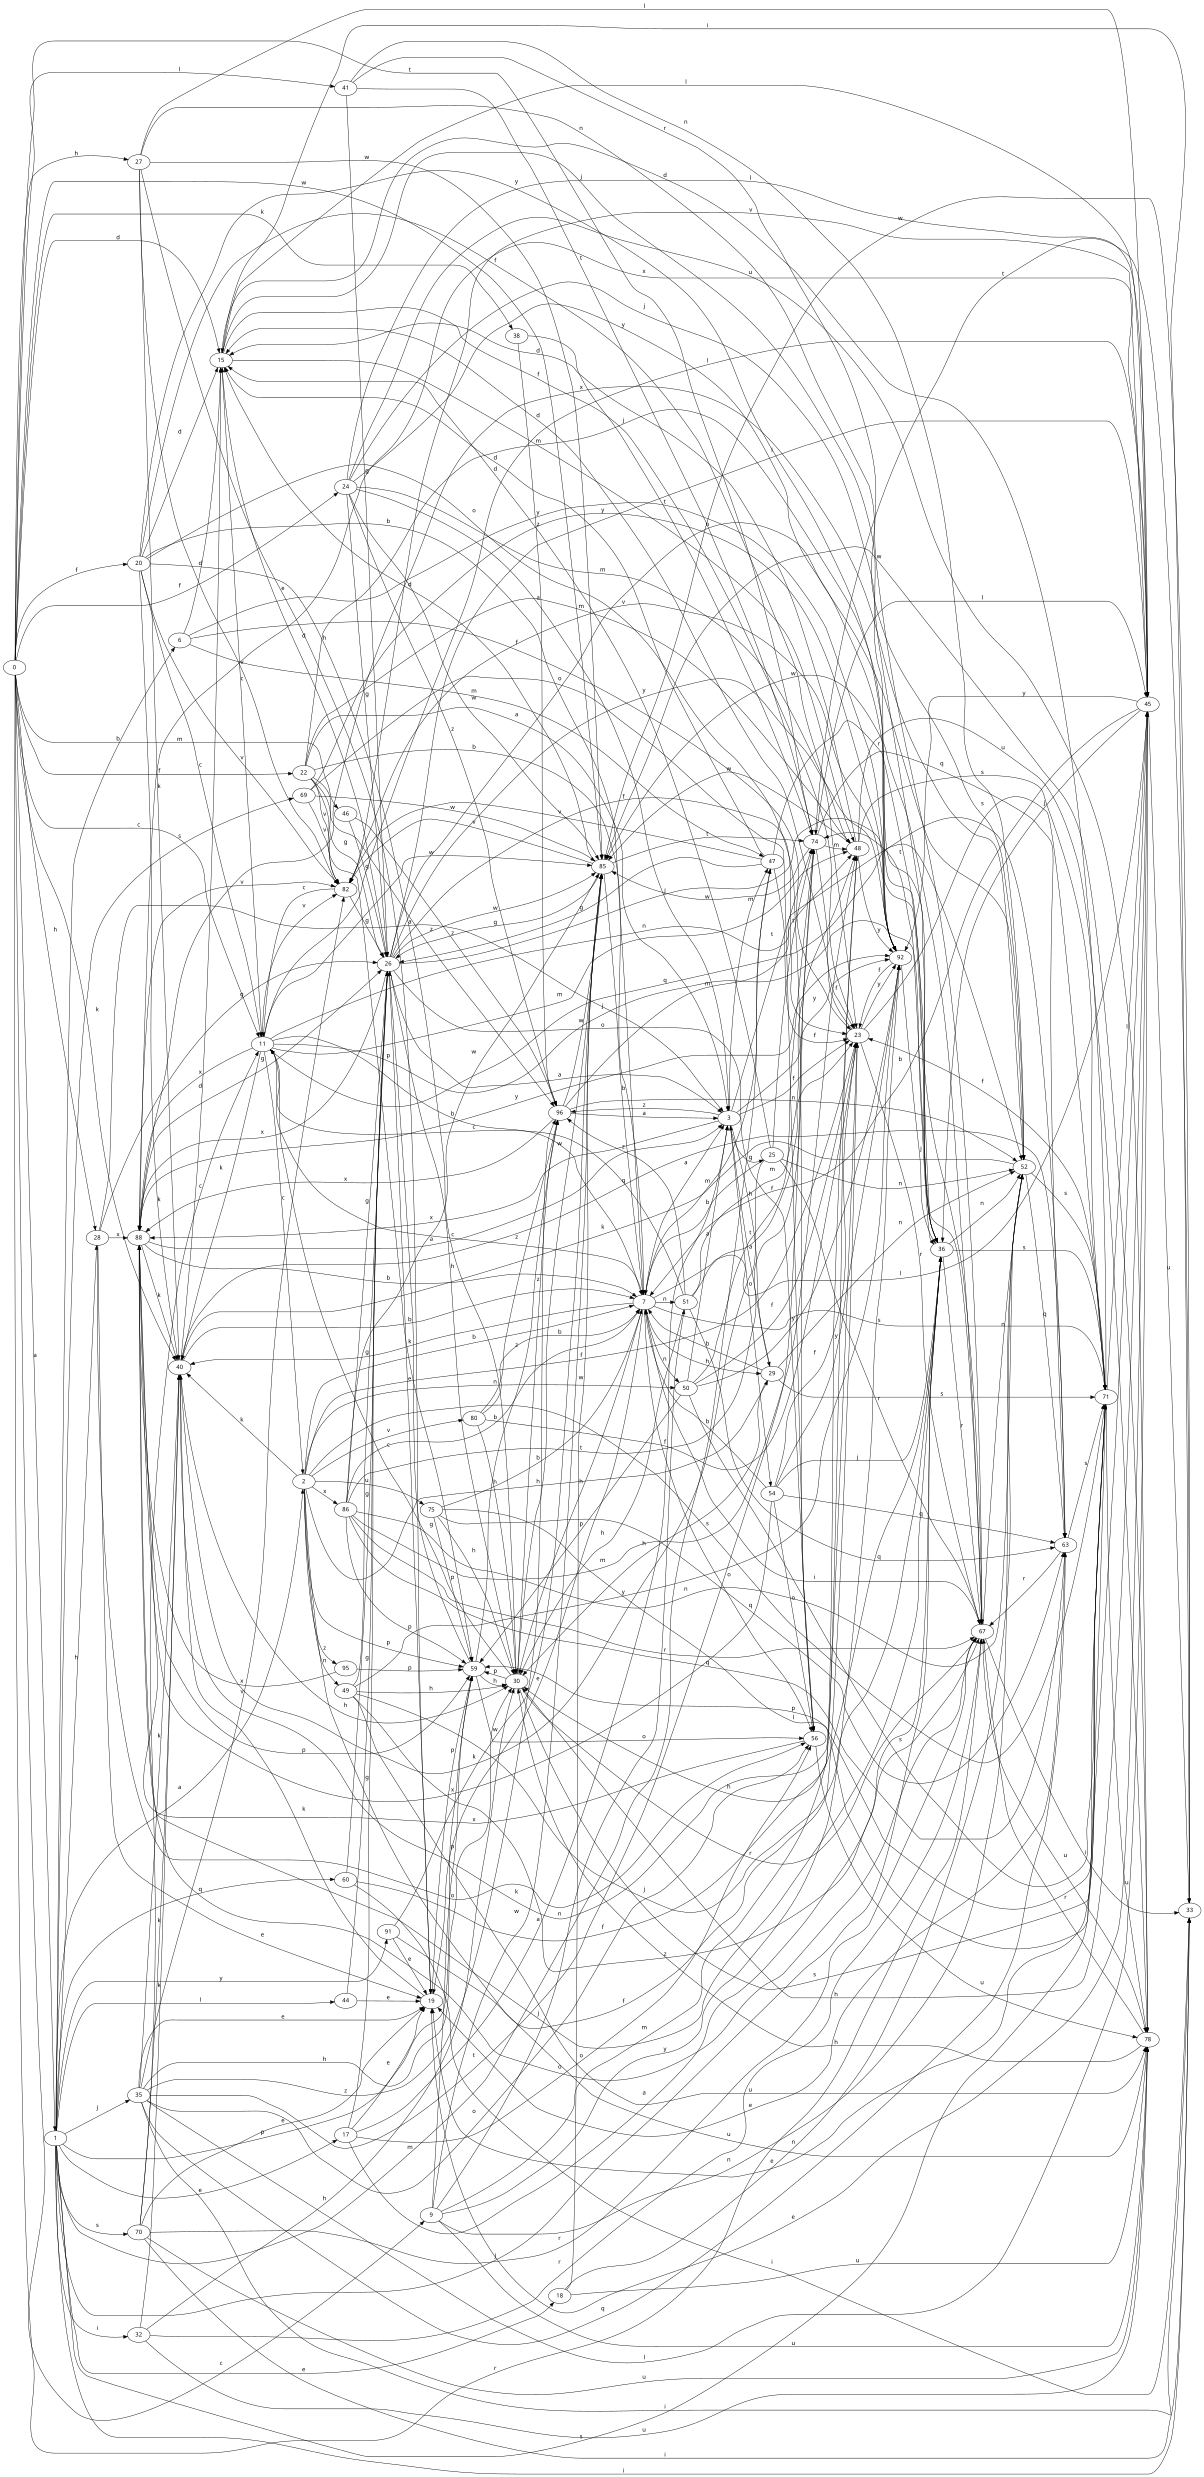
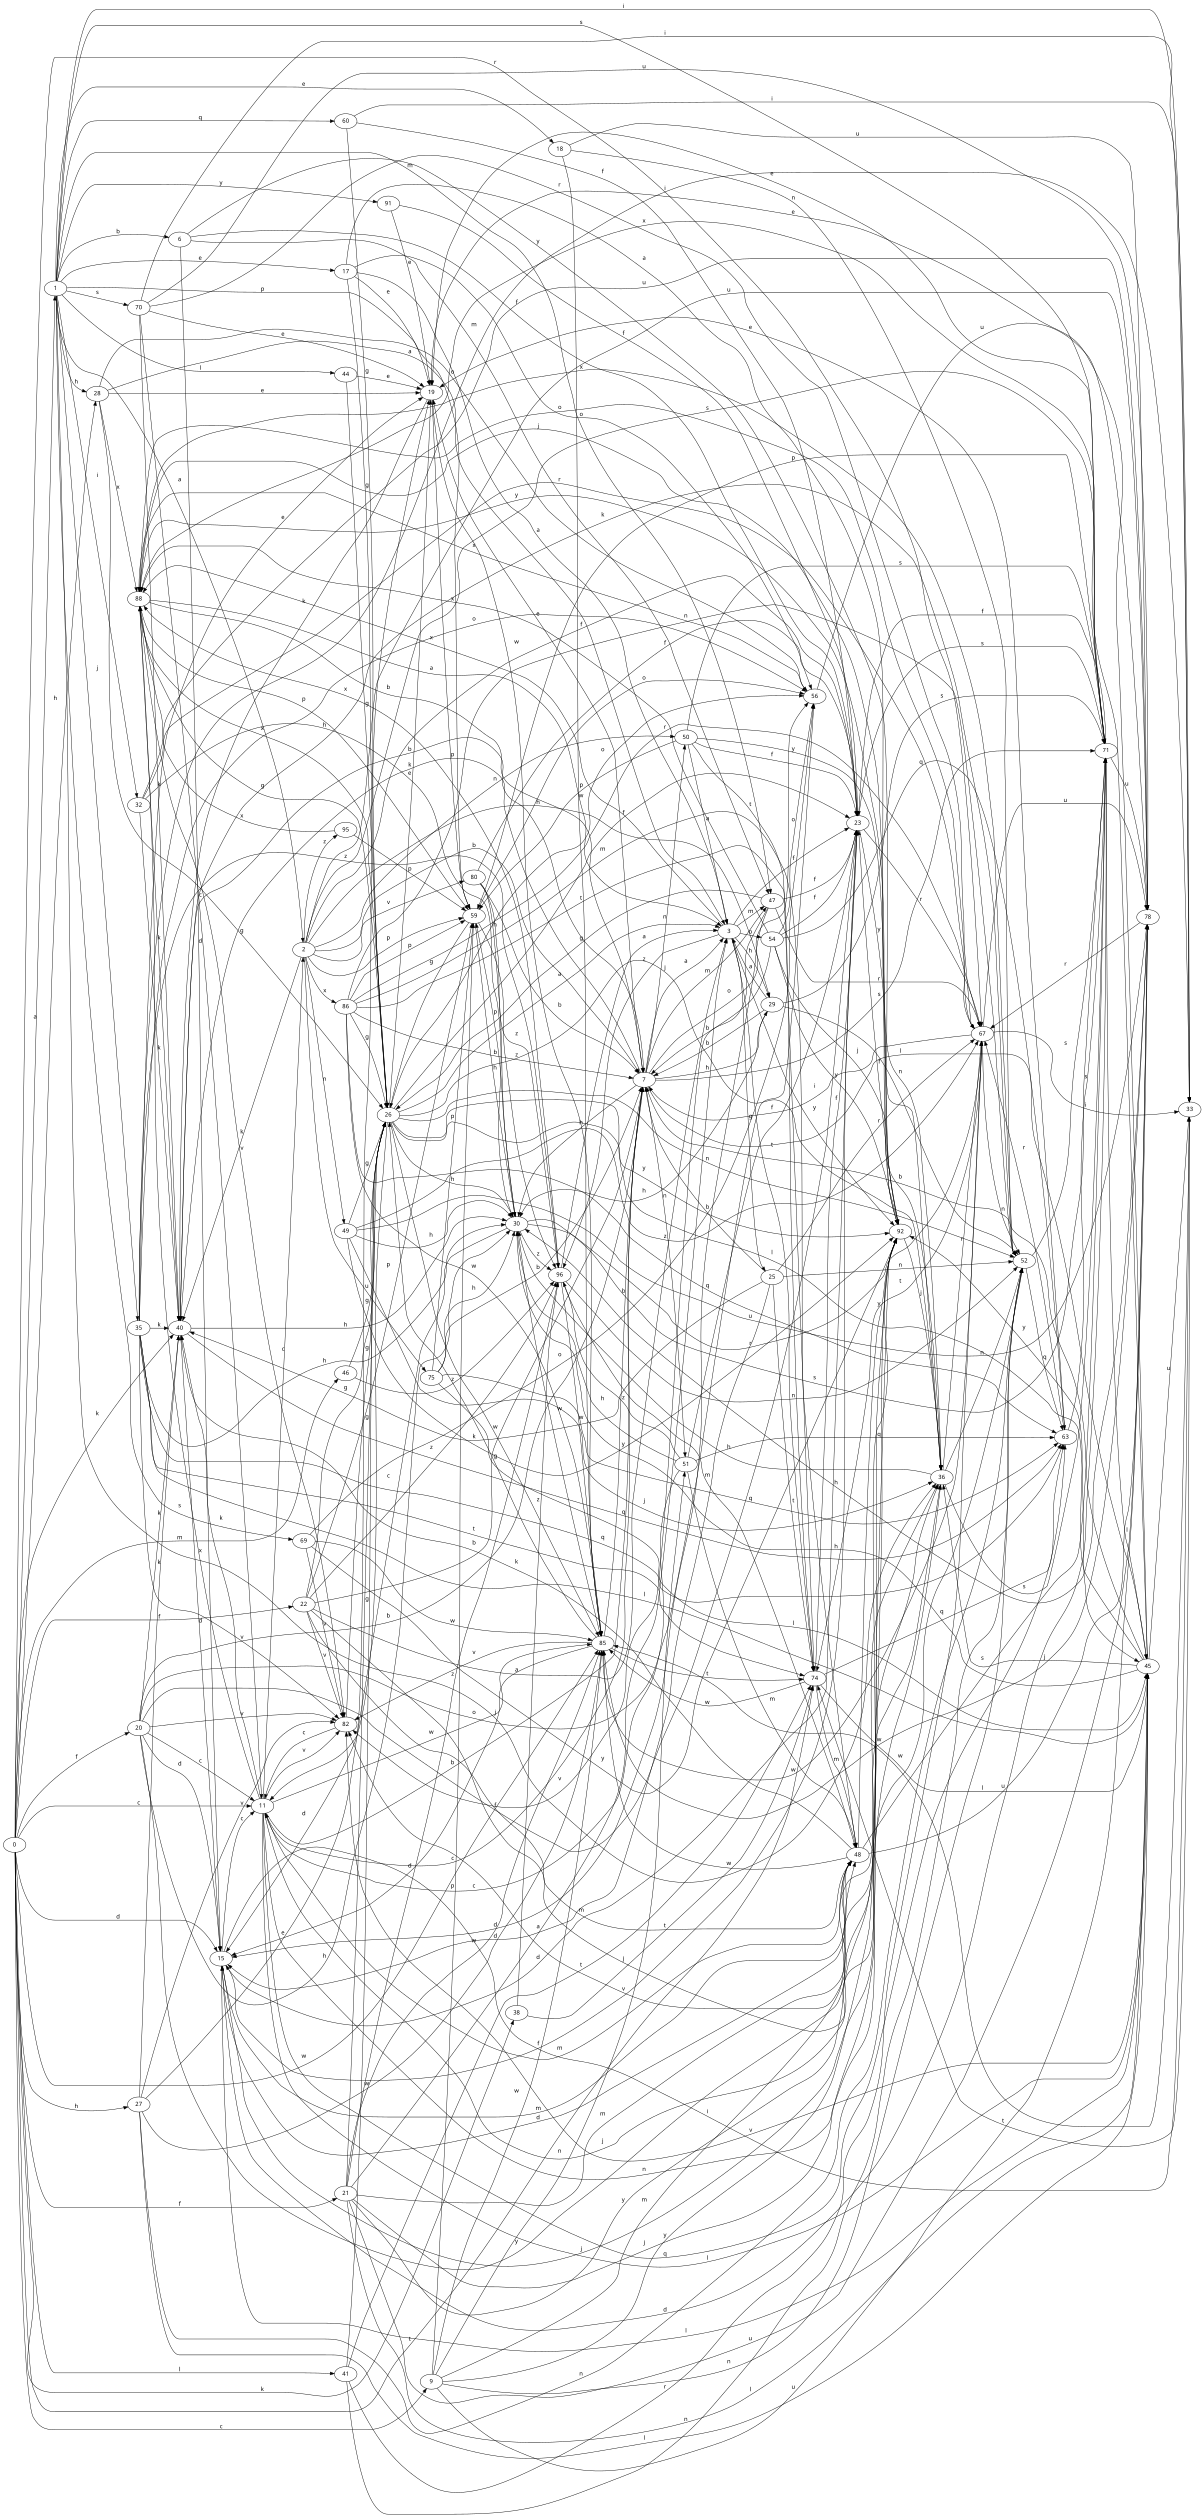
(346, 487) -> (346, 2194)
(565, 1421) -> (545, 1012)
